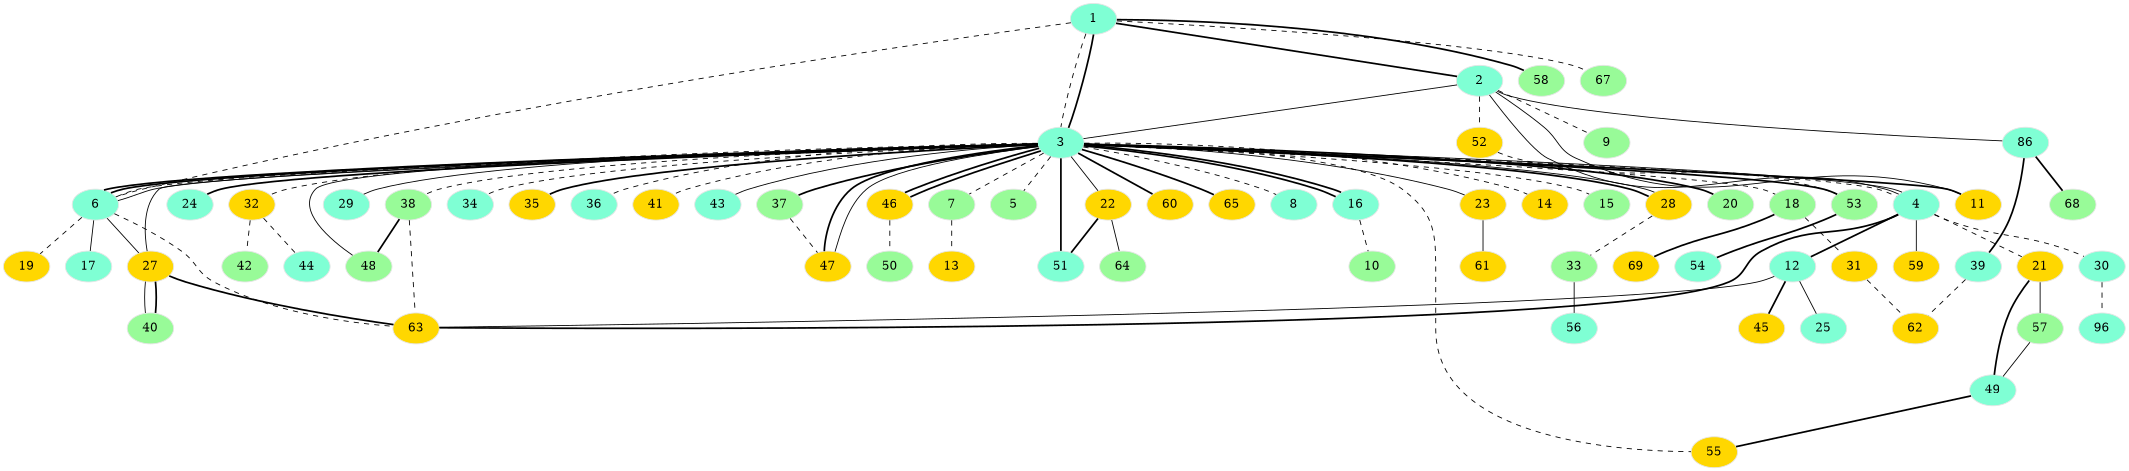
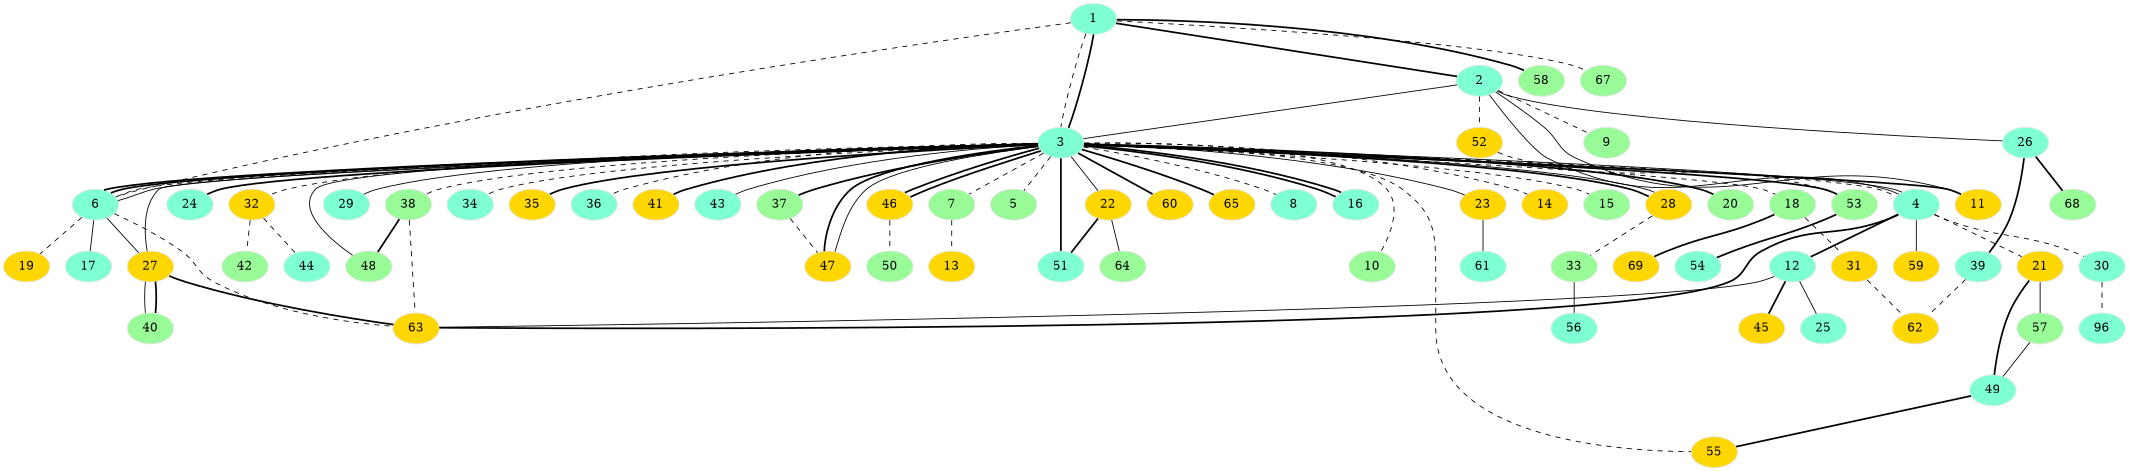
(2026, 143) -> (2026, 143)
(799, 165) -> (799, 165)
(1364, 236) -> (1273, 152)
(1483, 267) -> (1483, 267)
